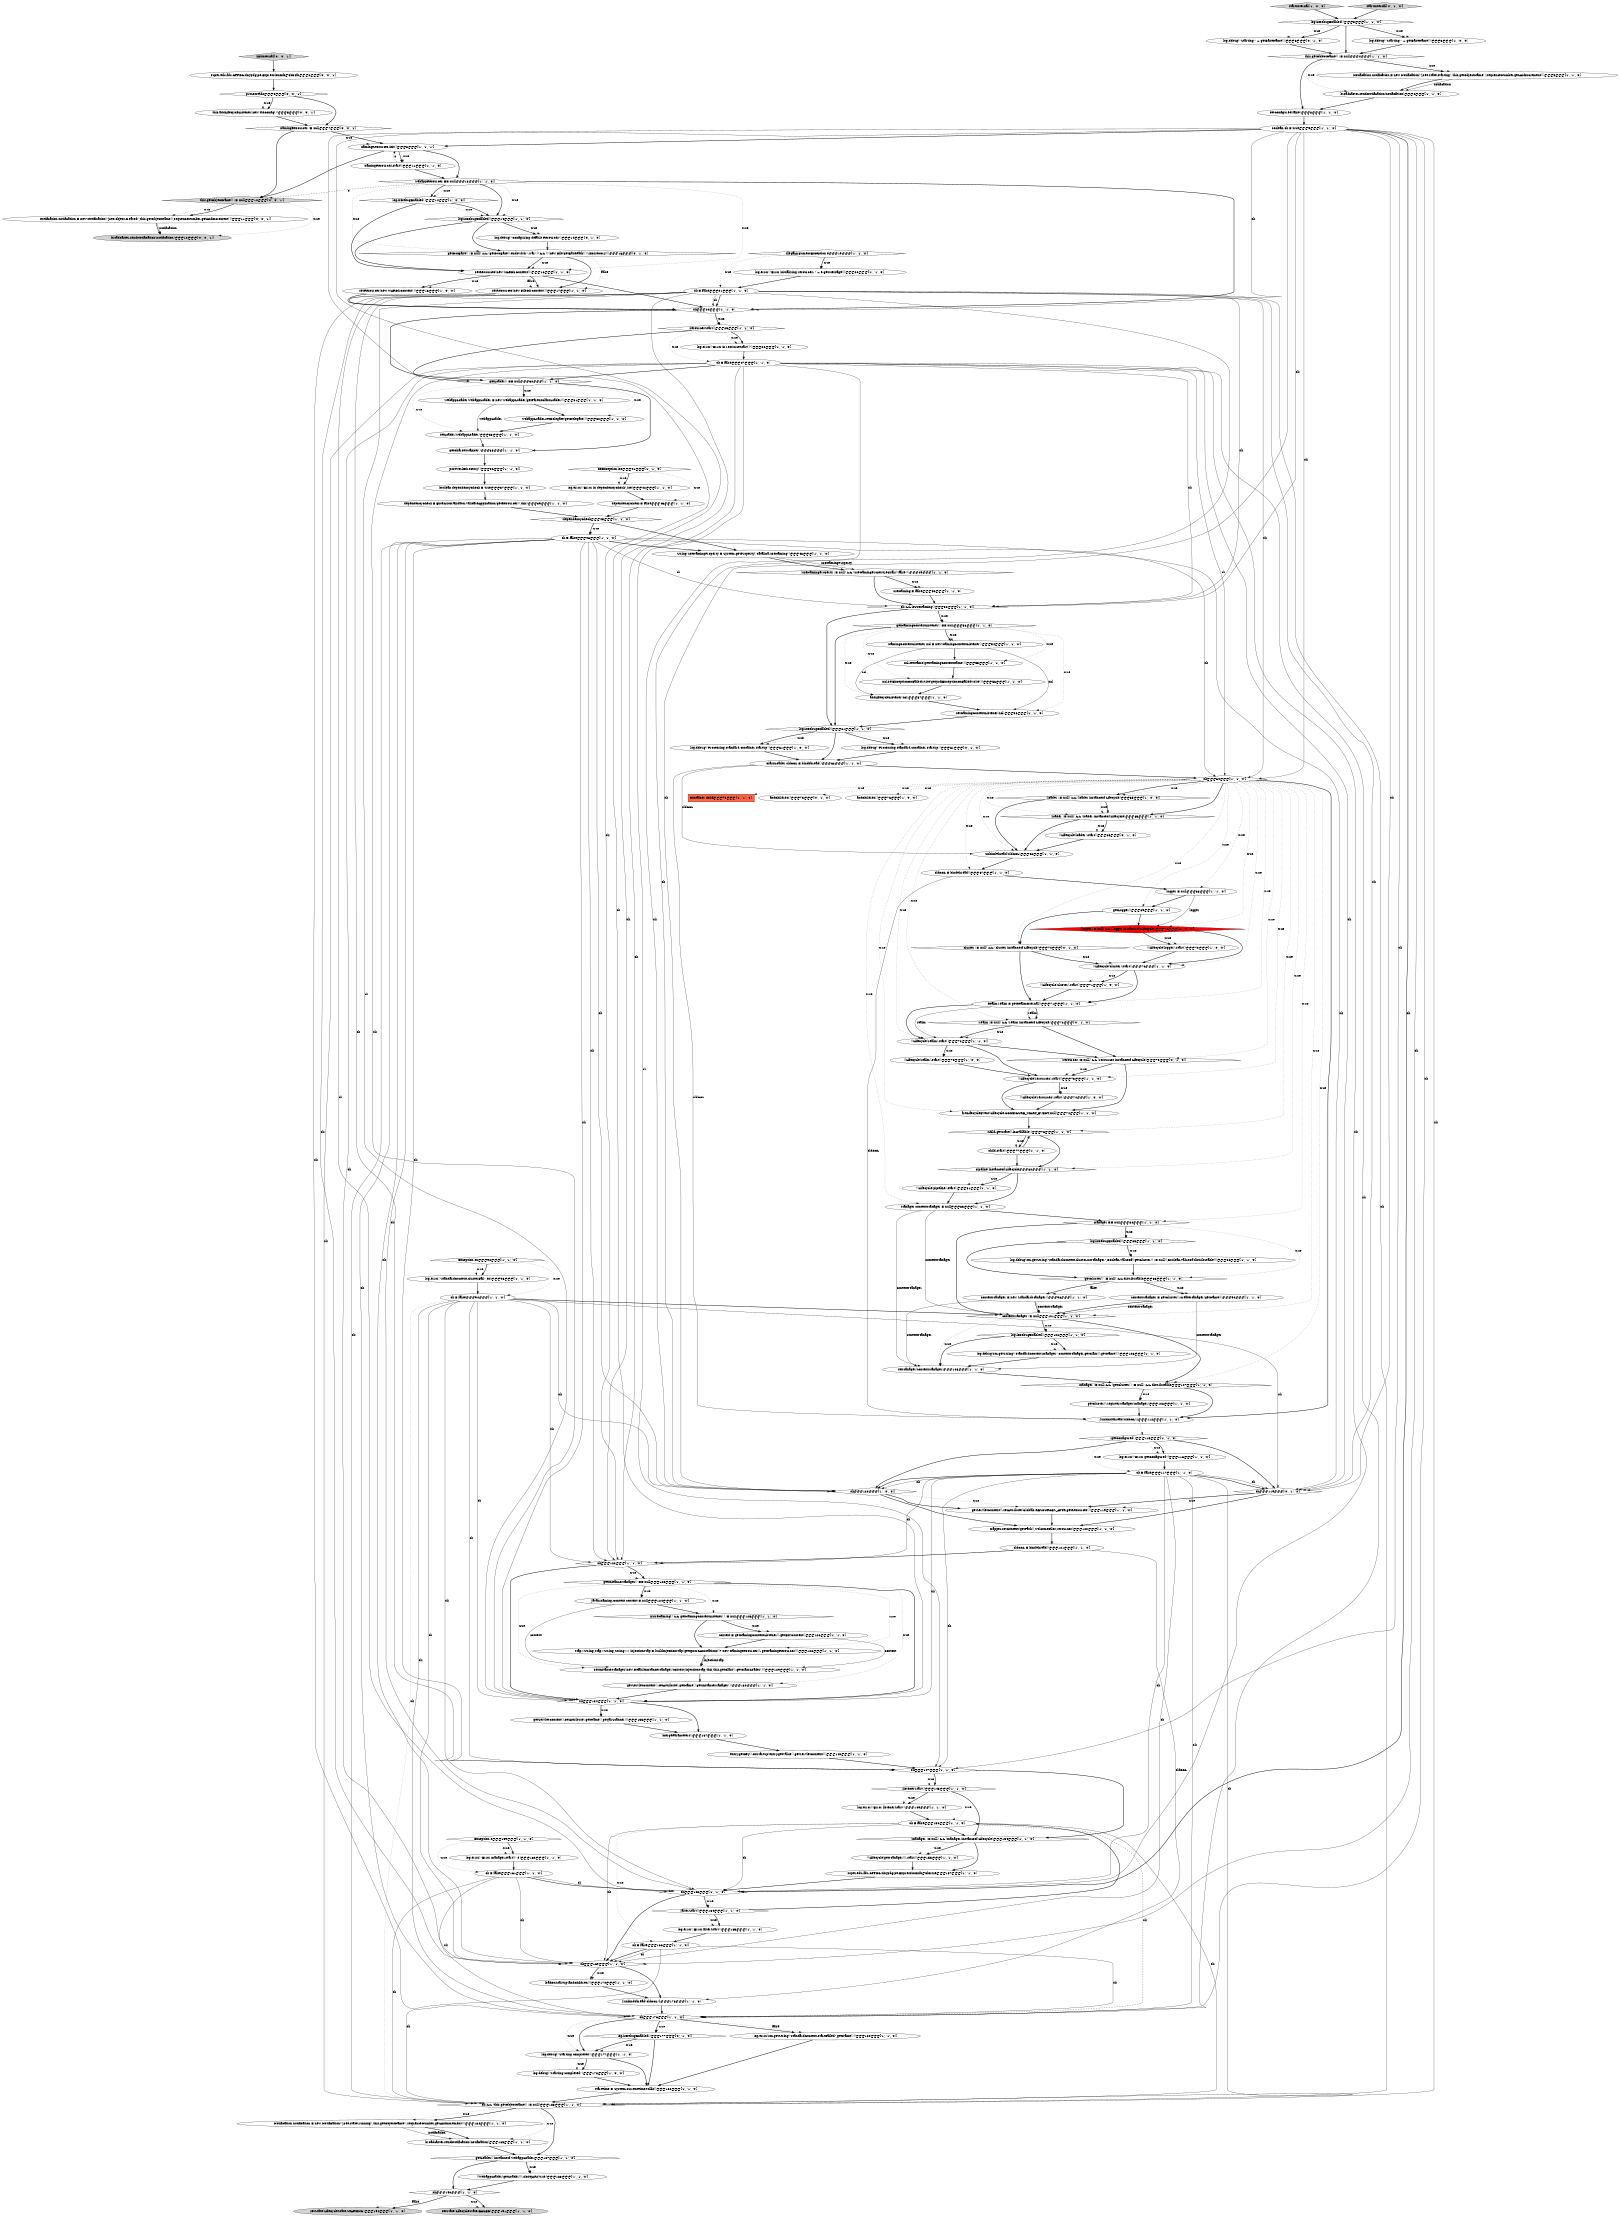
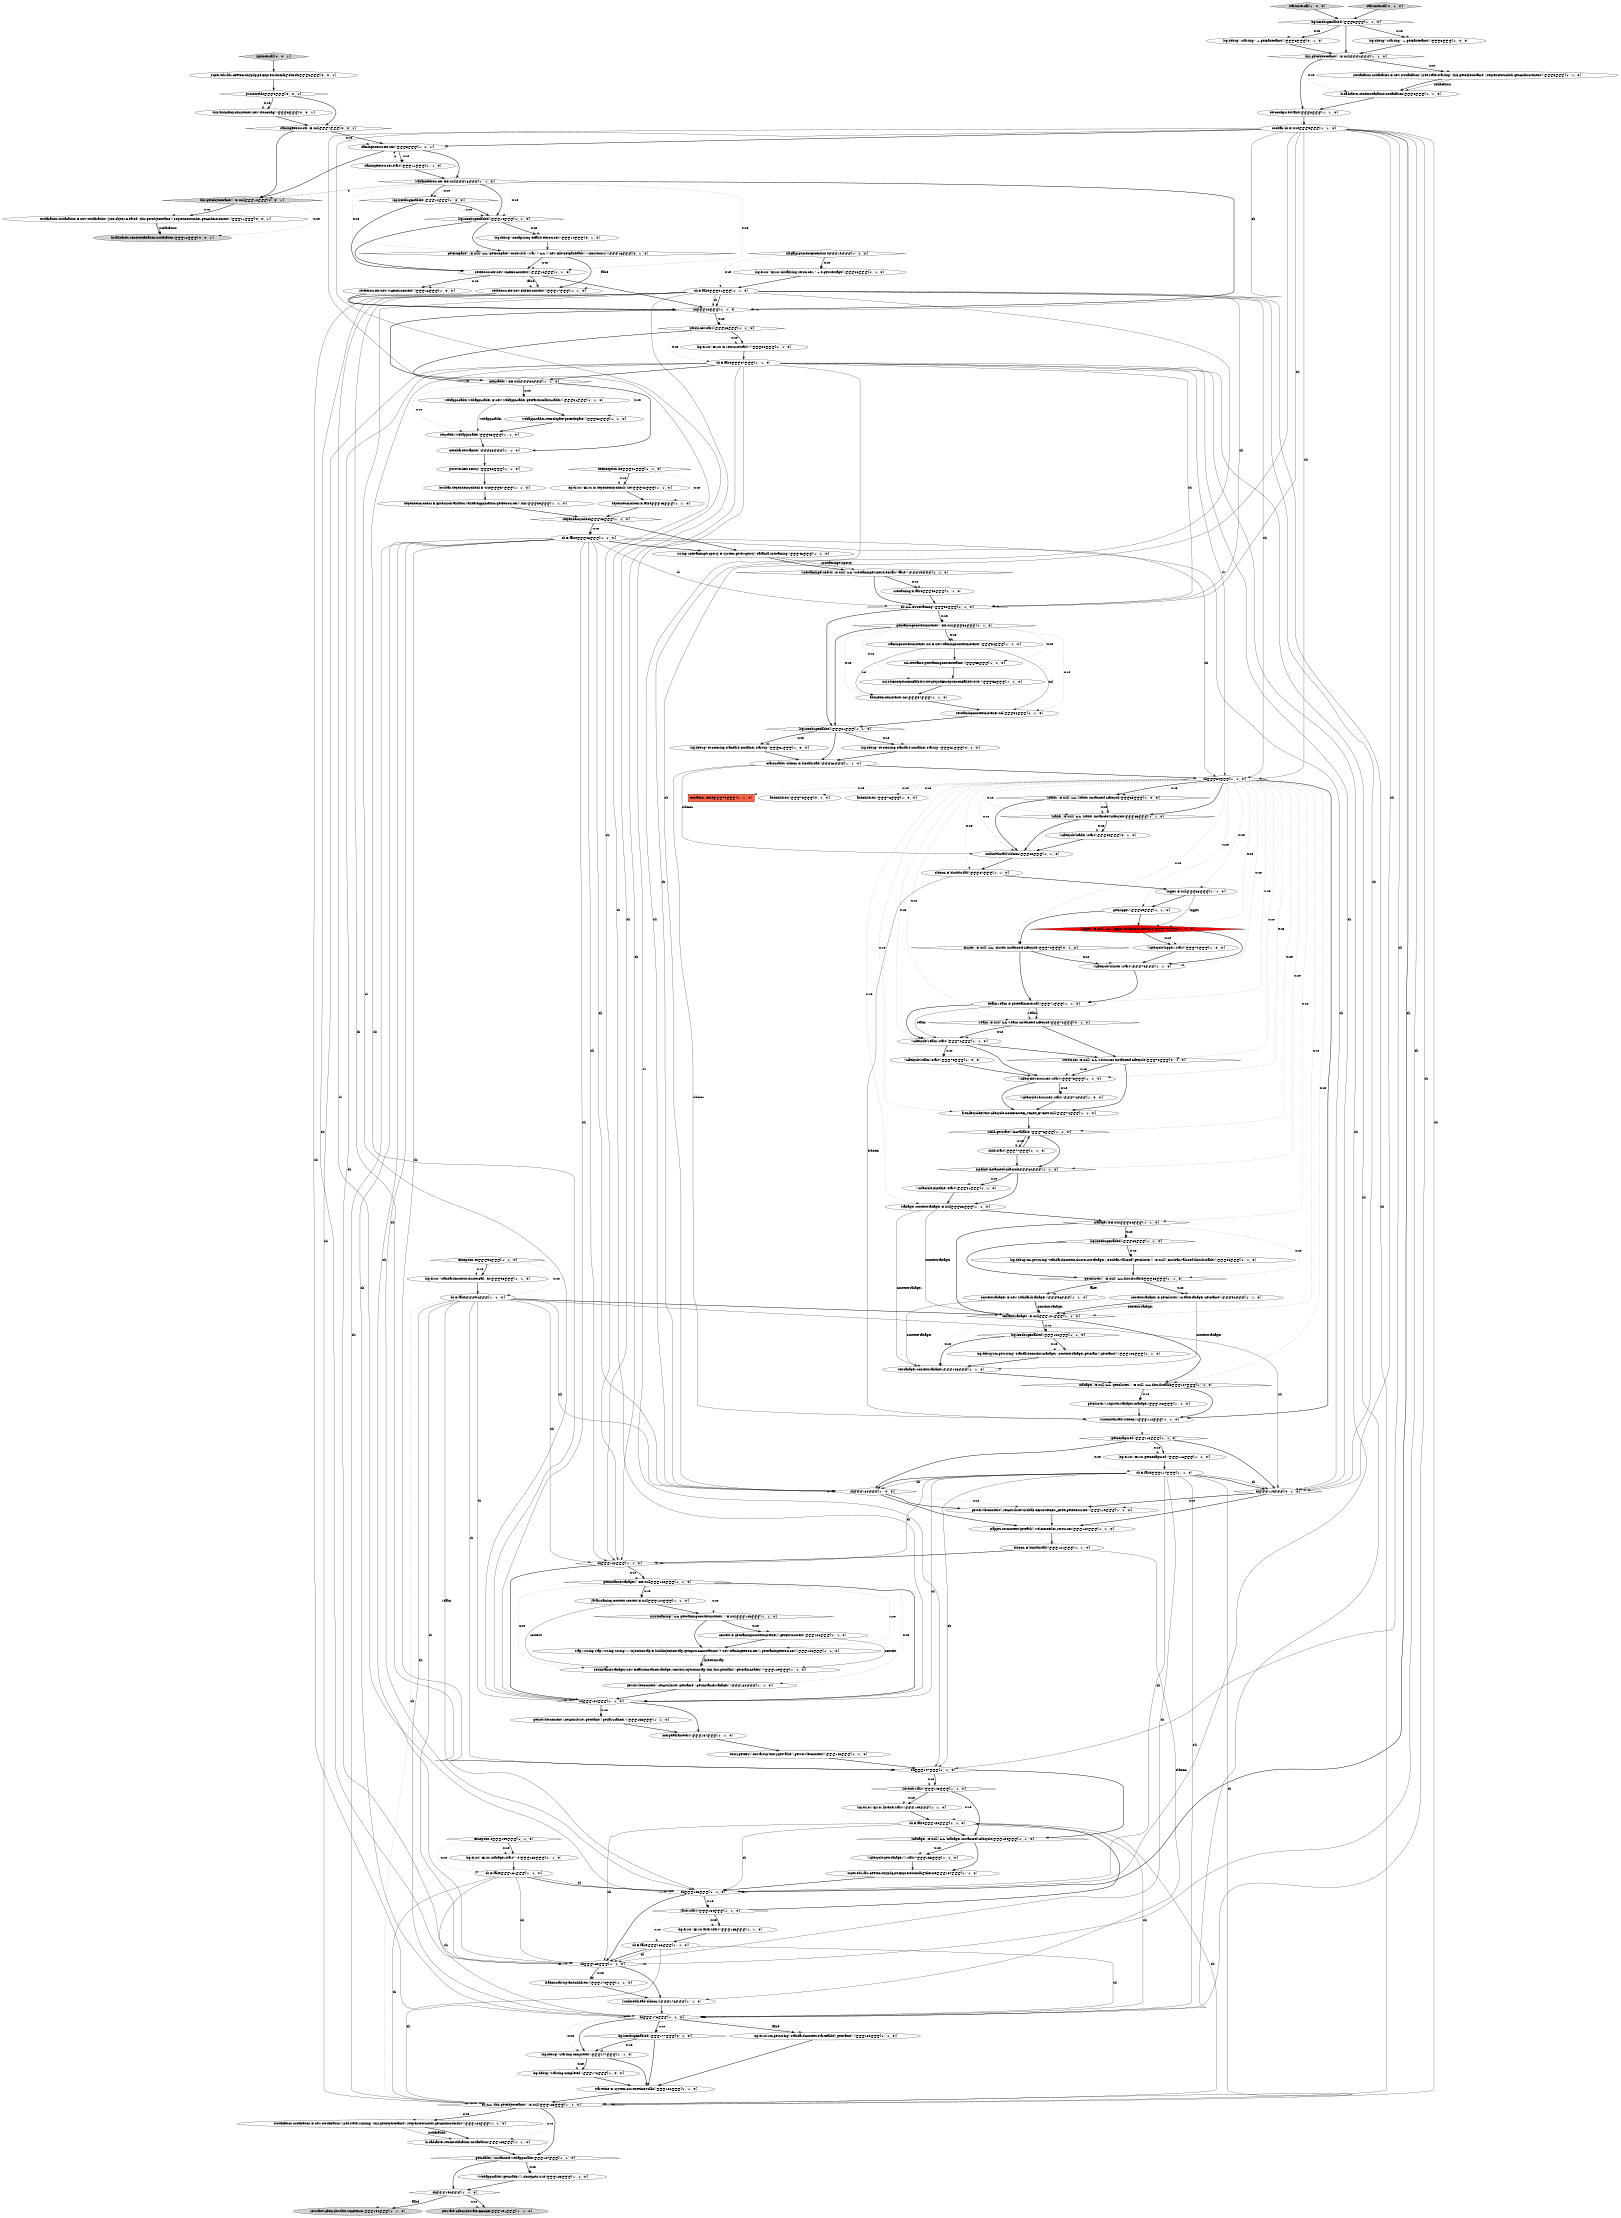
(1080, 985) -> none
(447, 1601) -> (447, 1601)
(639, 1832) -> (665, 1920)
(1081, 2009) -> (1081, 2009)
